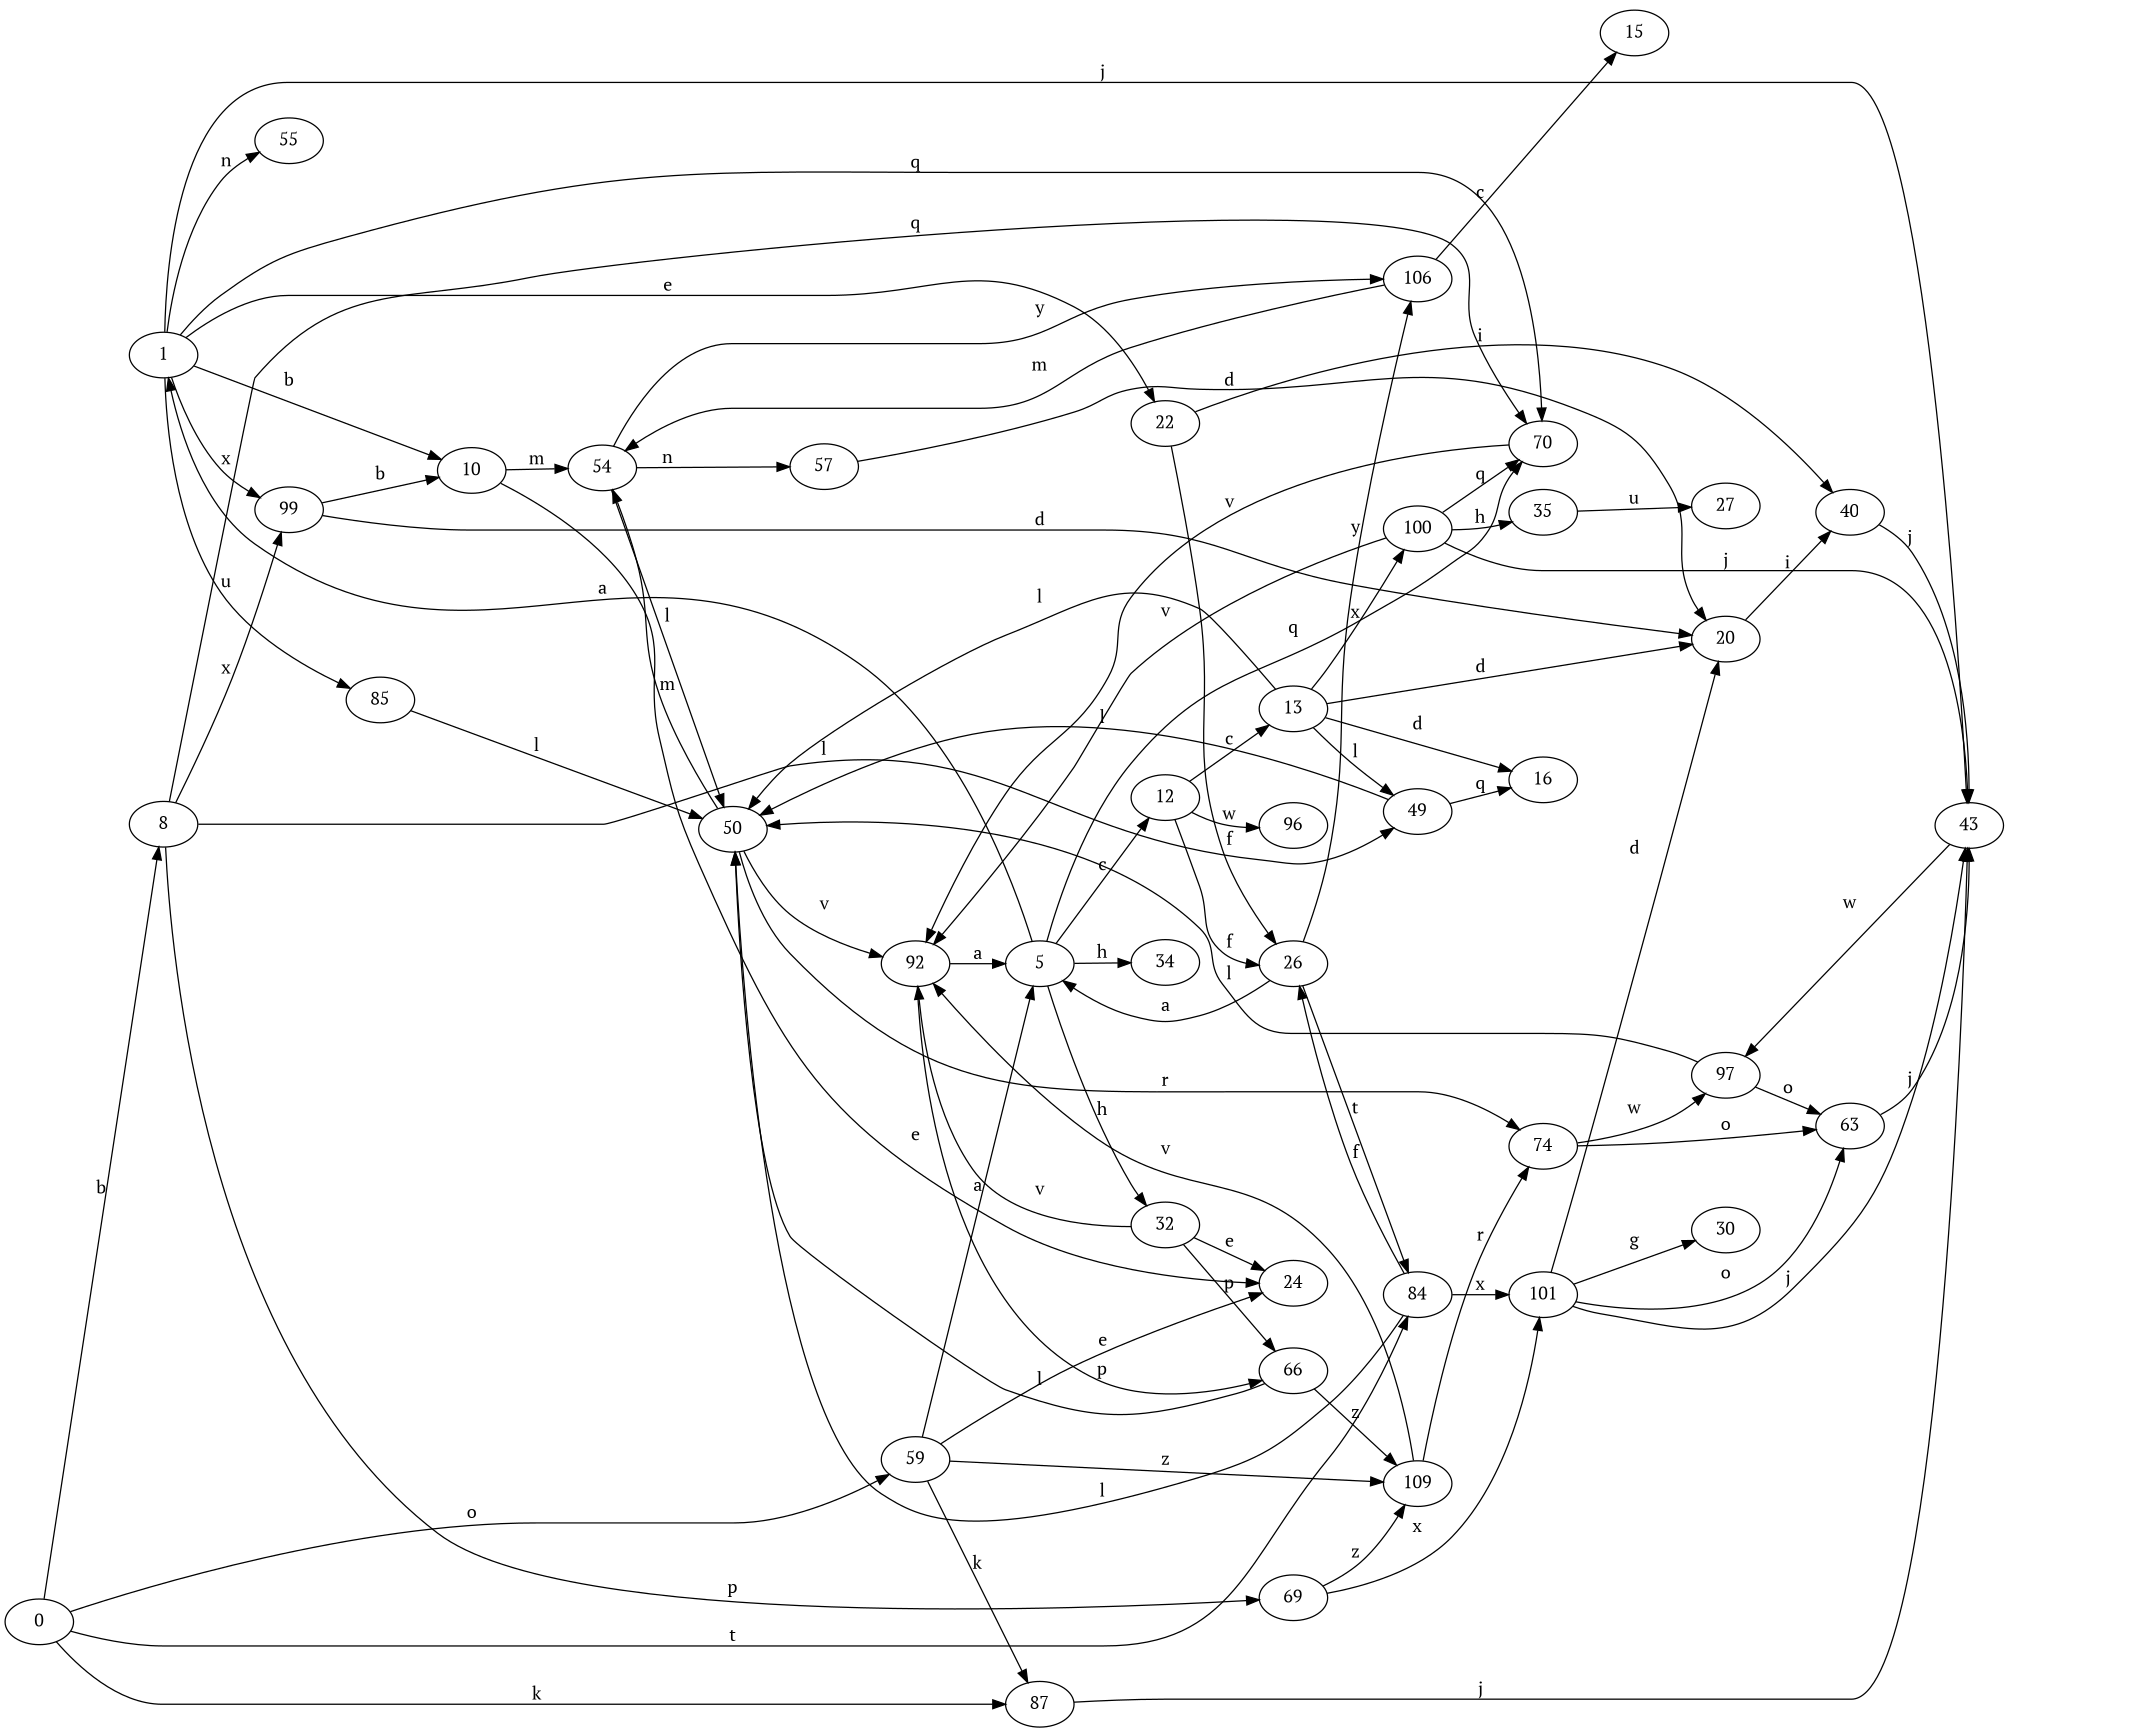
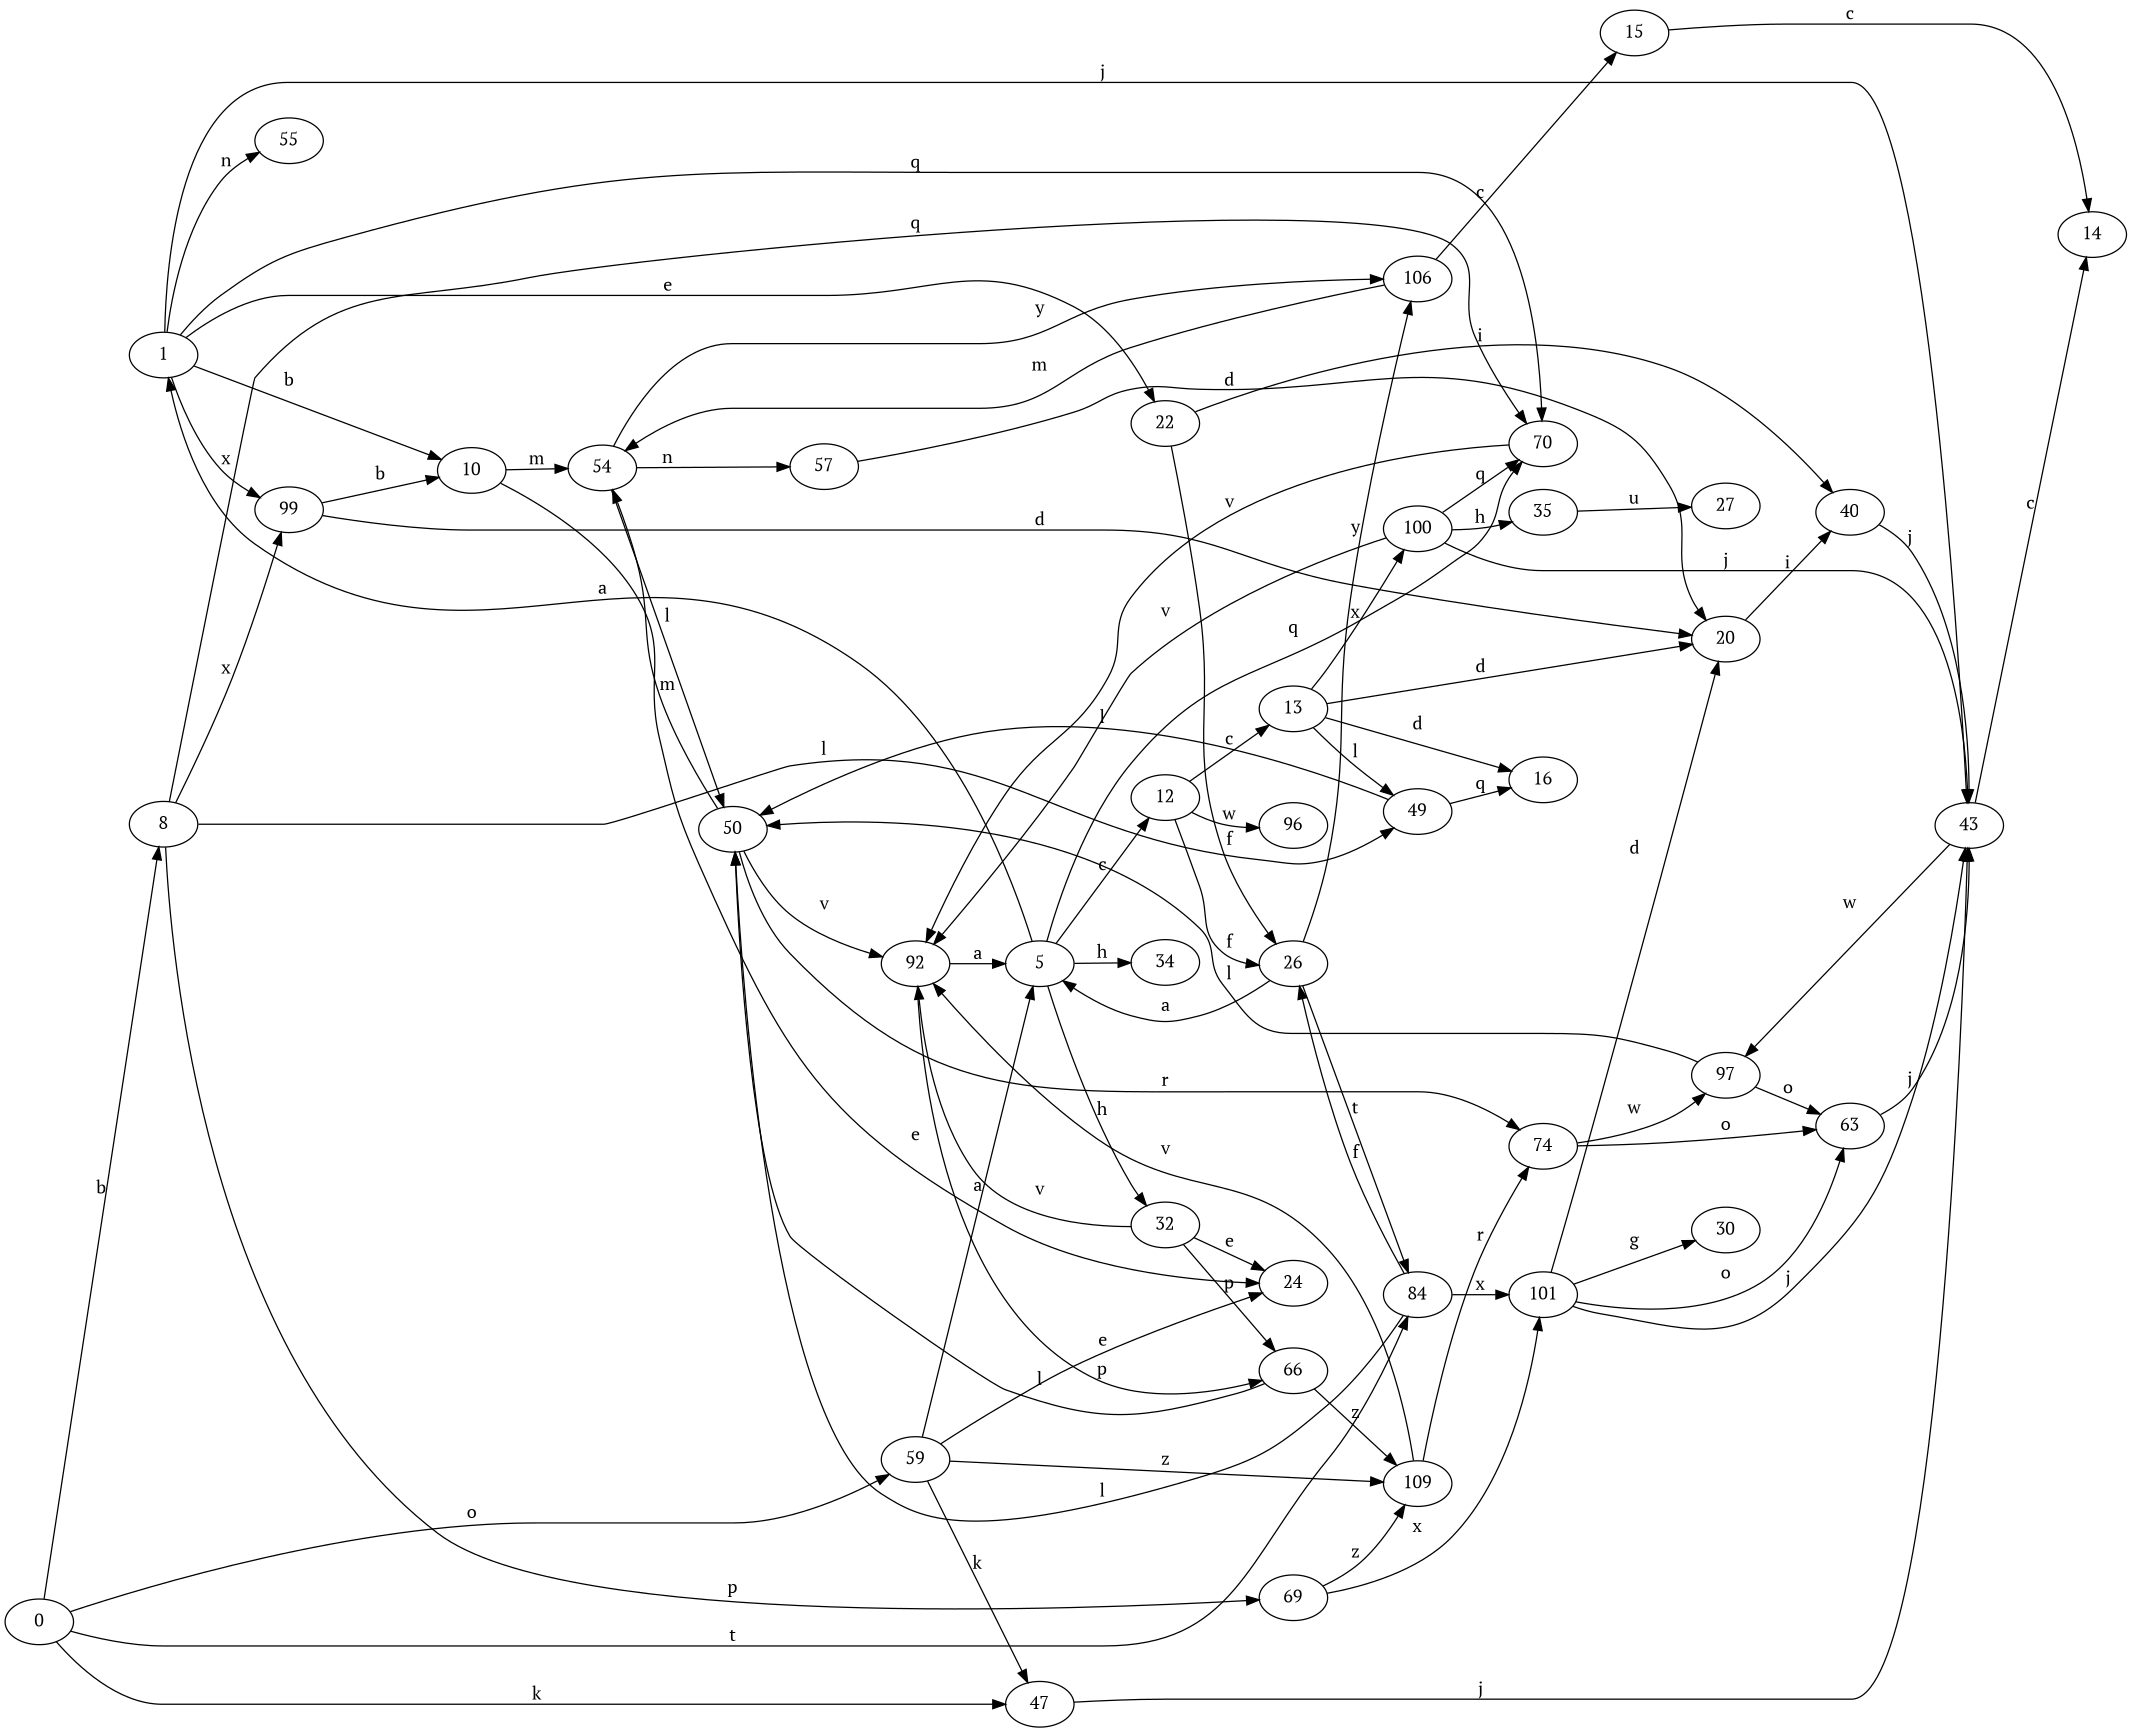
none -> (2092, 235)
(1013, 632) -> none
(380, 700) -> none
(1040, 1704) -> (1040, 1704)
